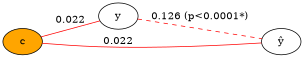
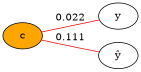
(200, 29) -> none
(118, 41) -> (70, 38)
